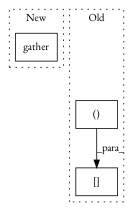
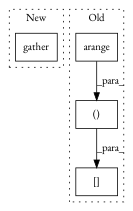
none -> (97, 47)
